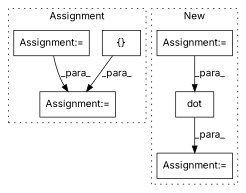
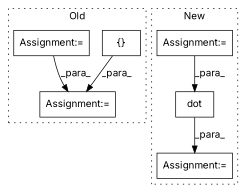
(77, 17) -> (77, 17)
